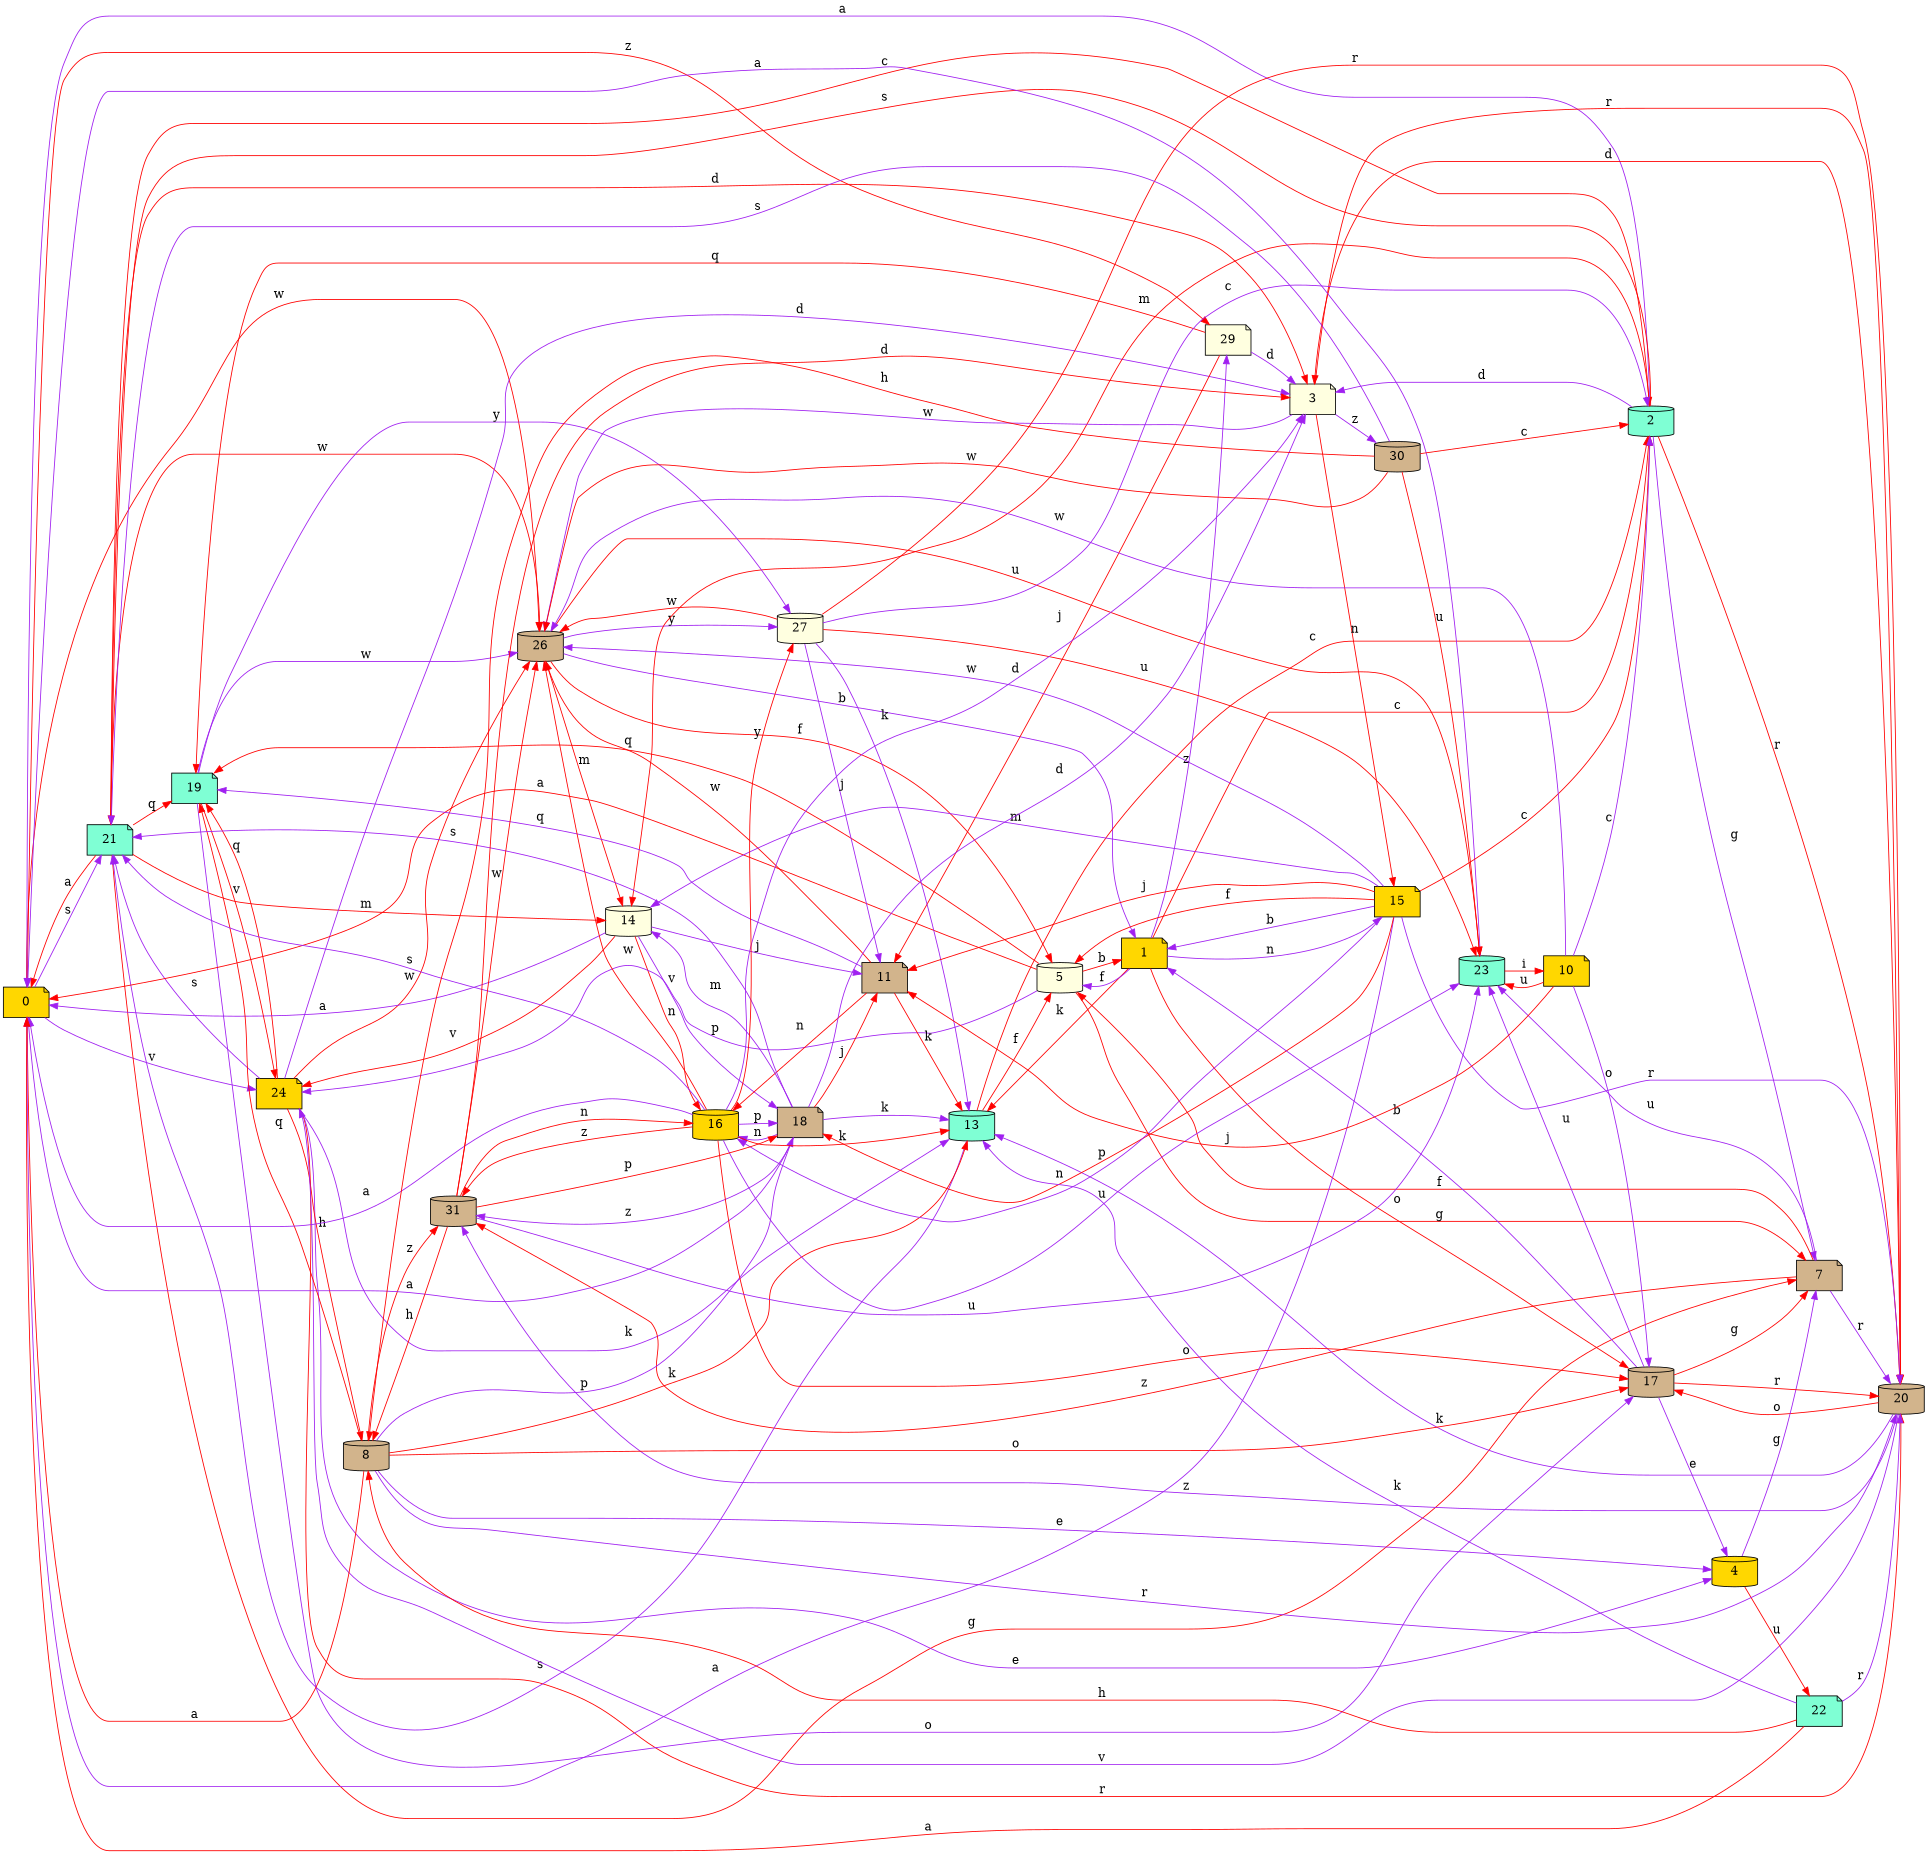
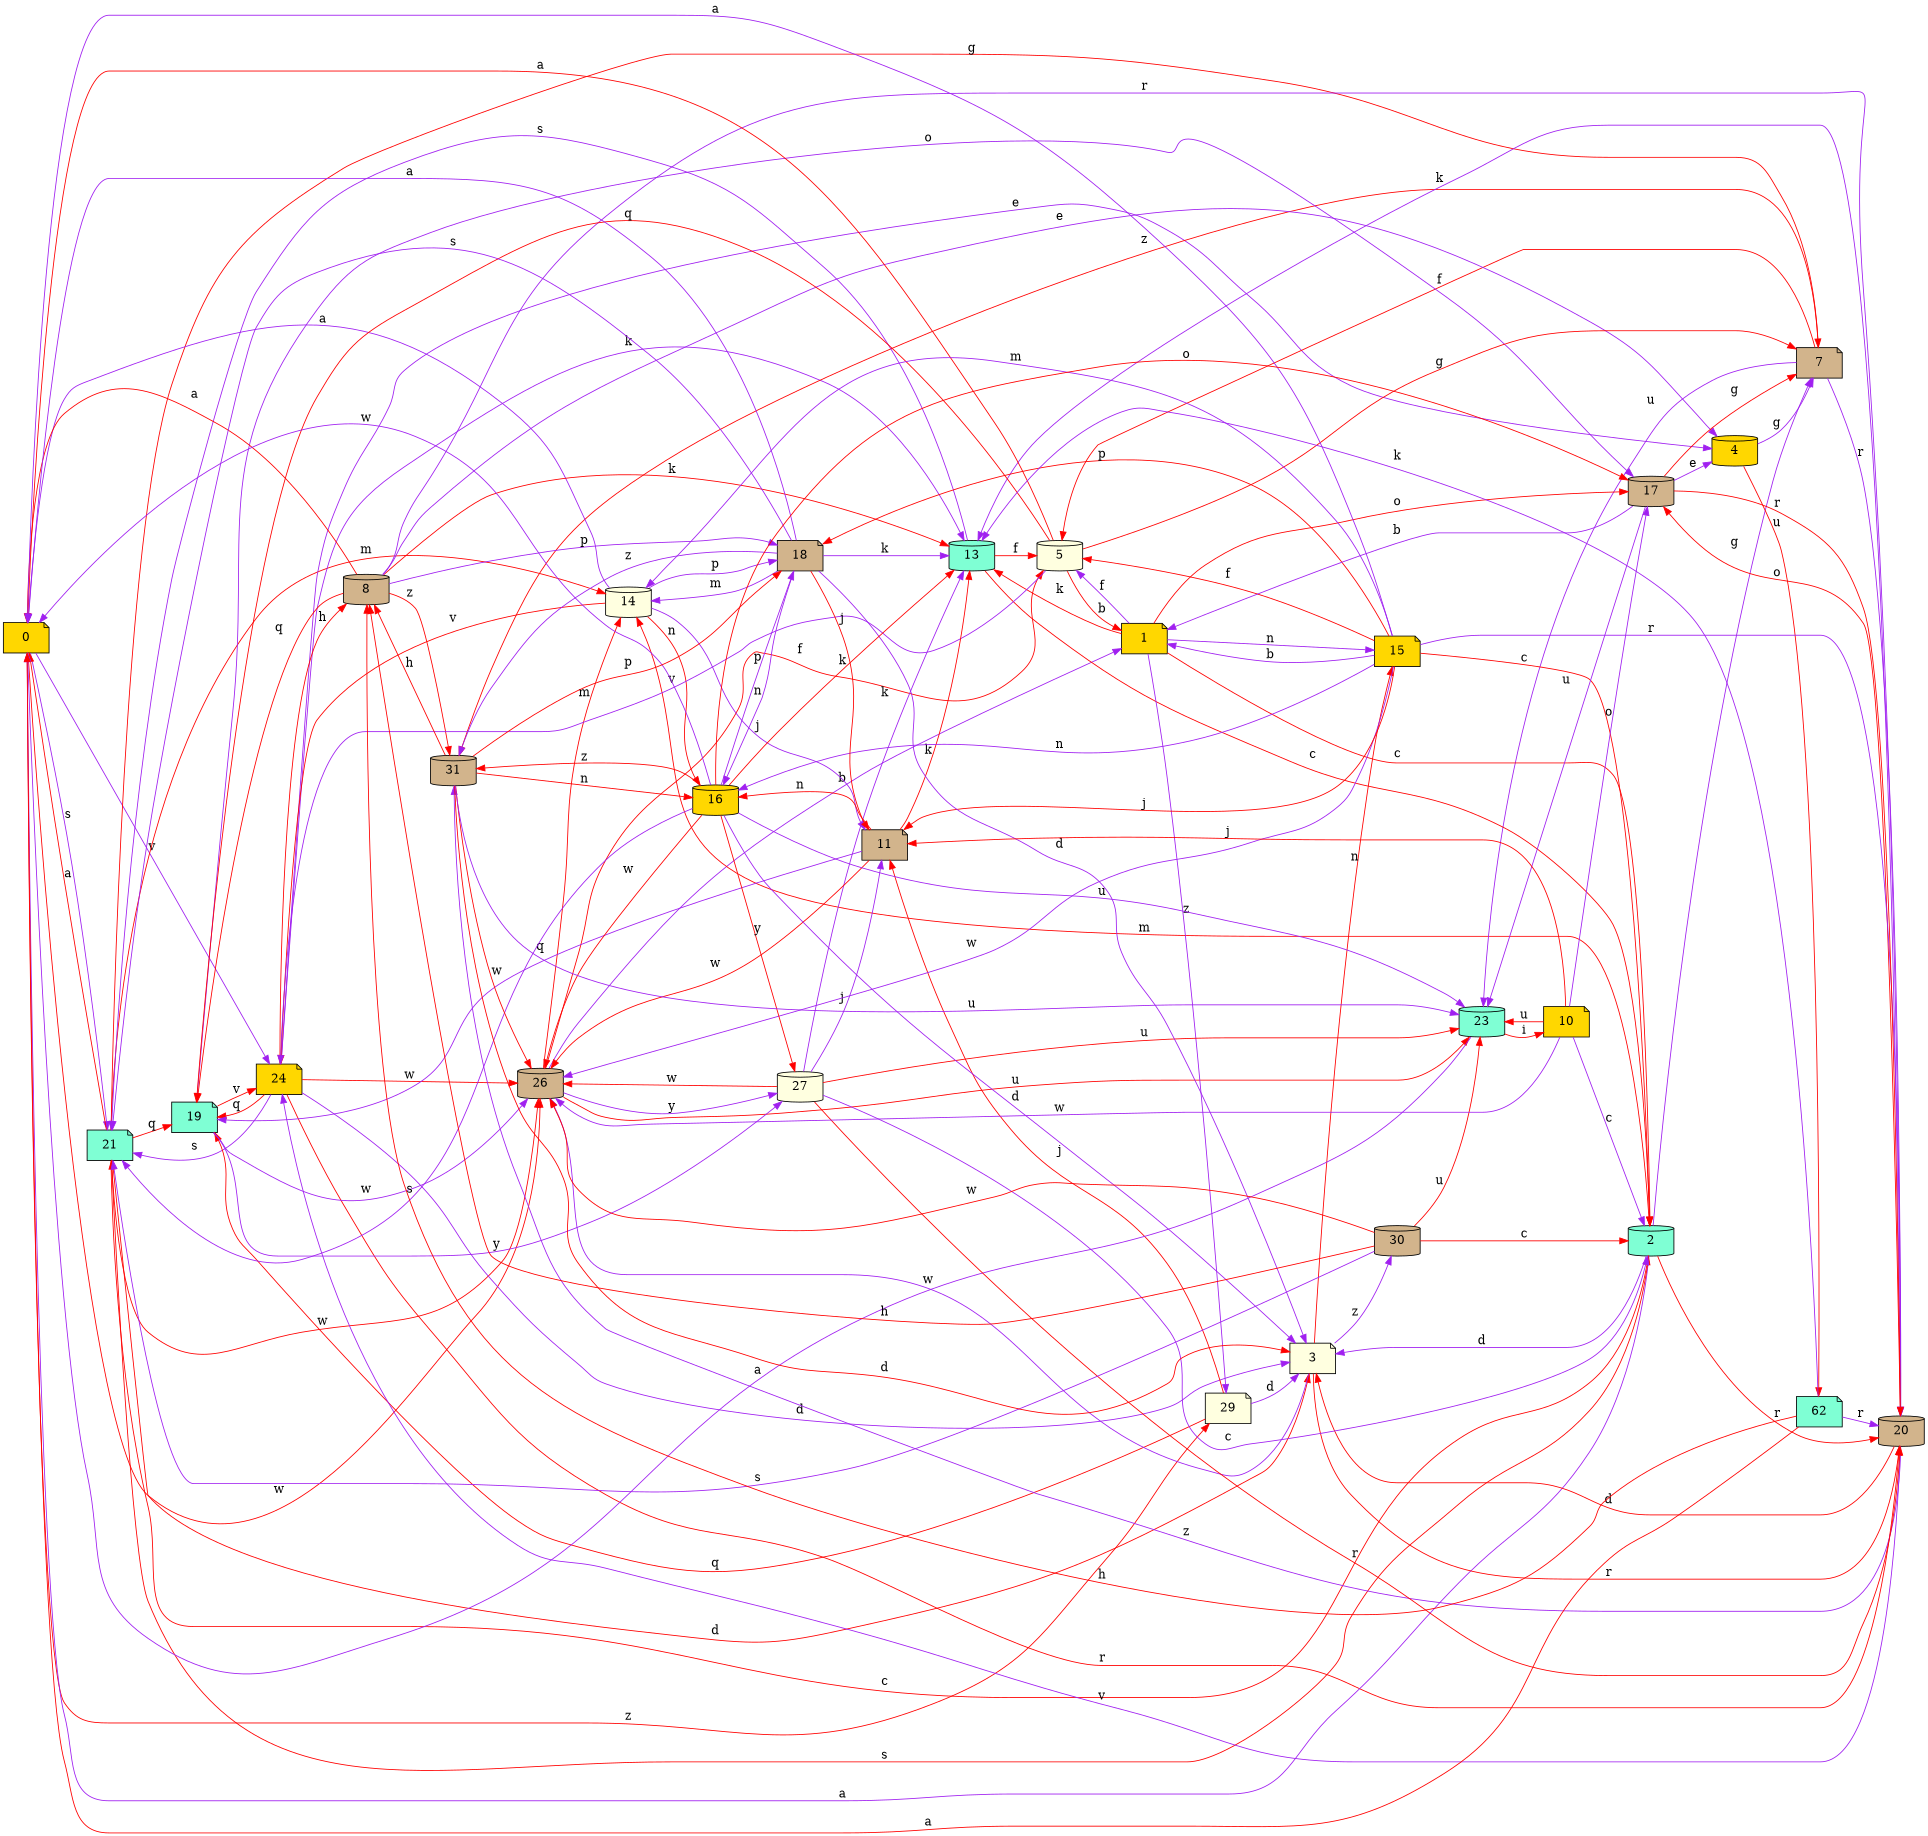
(366, 1192) -> (366, 418)
(1007, 1451) -> none
(1819, 1711) -> (1819, 1412)
